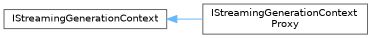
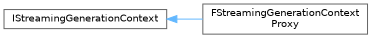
(285, 19) -> (285, 19)
